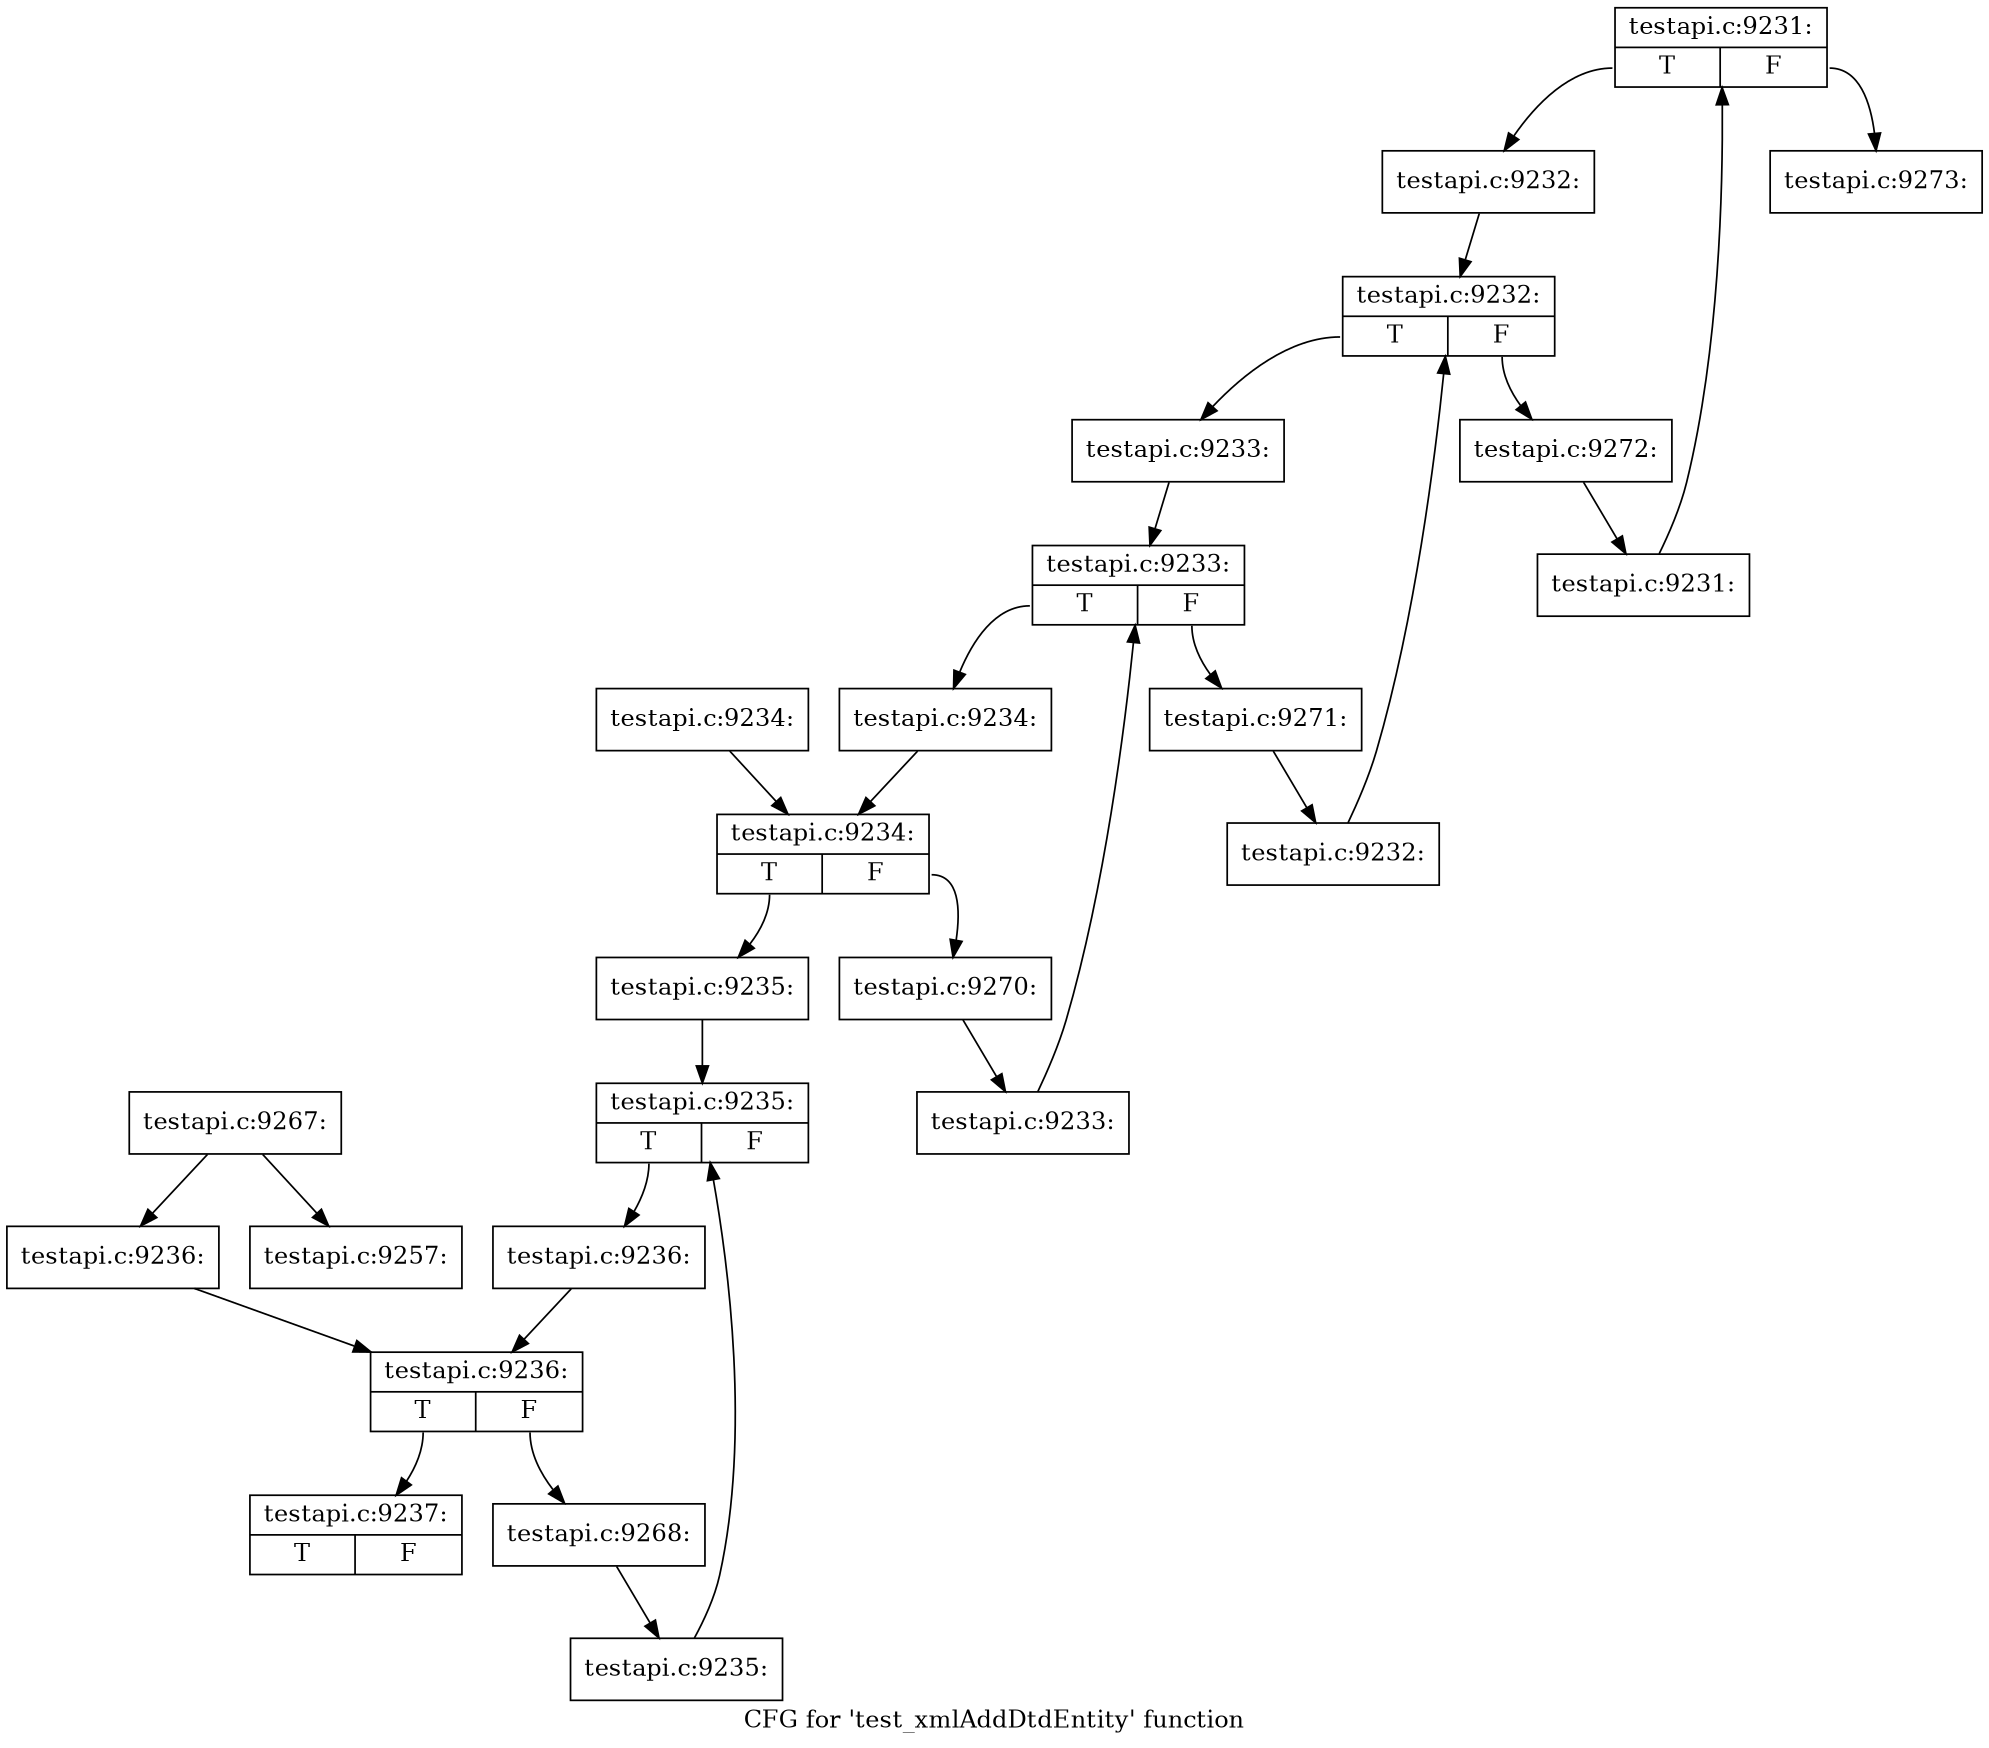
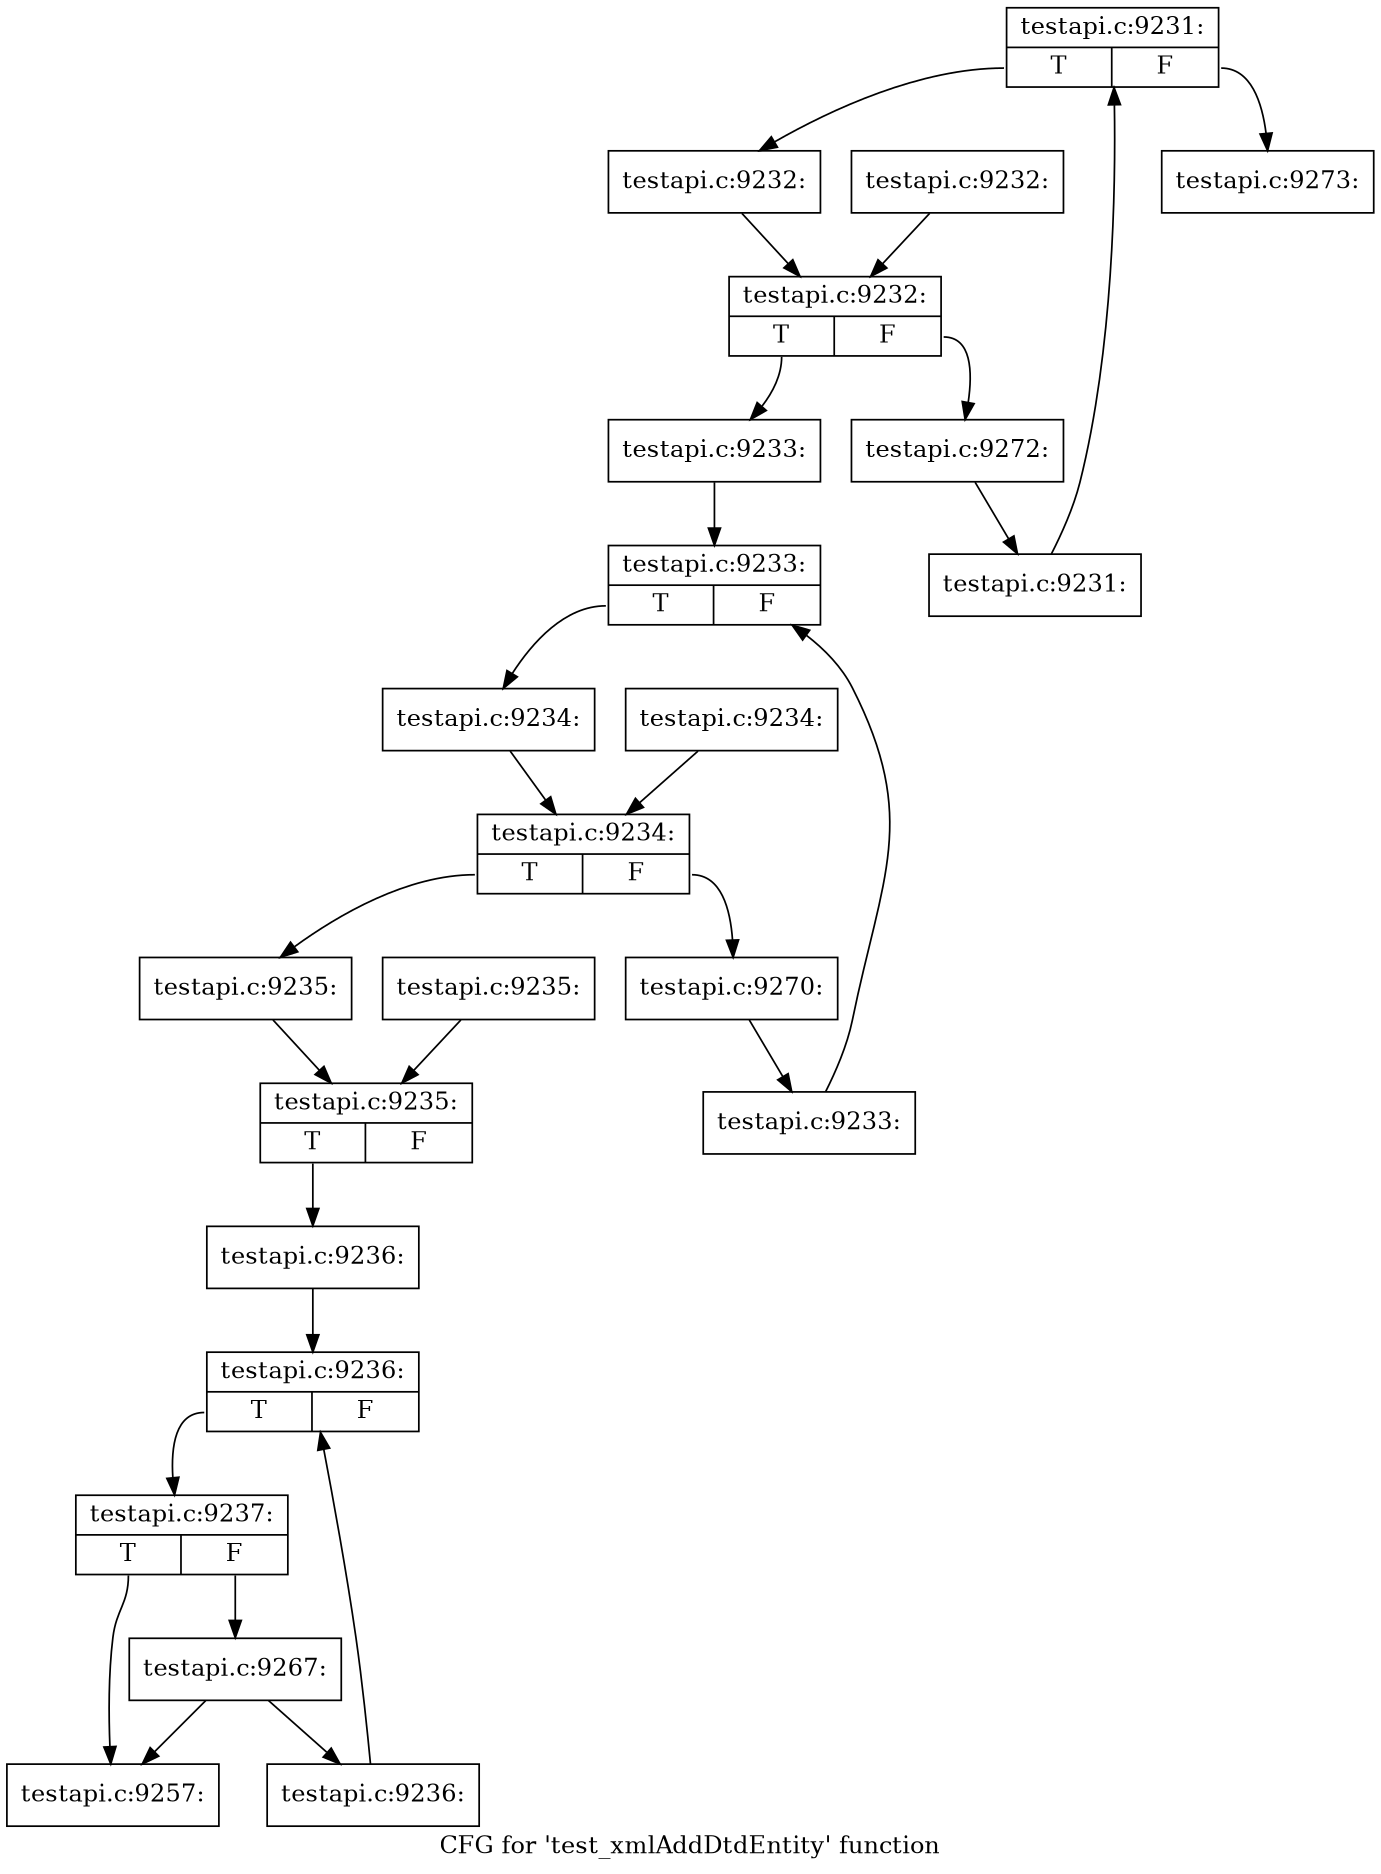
(1256, 720) -> none
(599, 1535) -> none
none -> (235, 1598)
none -> (111, 1660)
